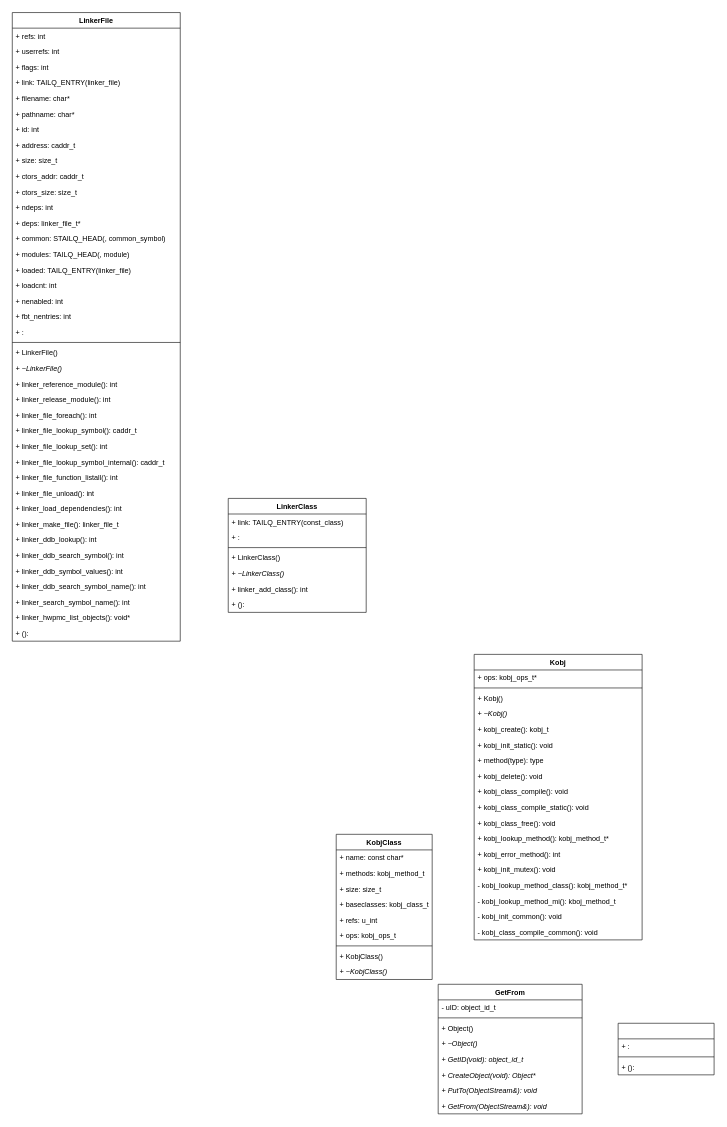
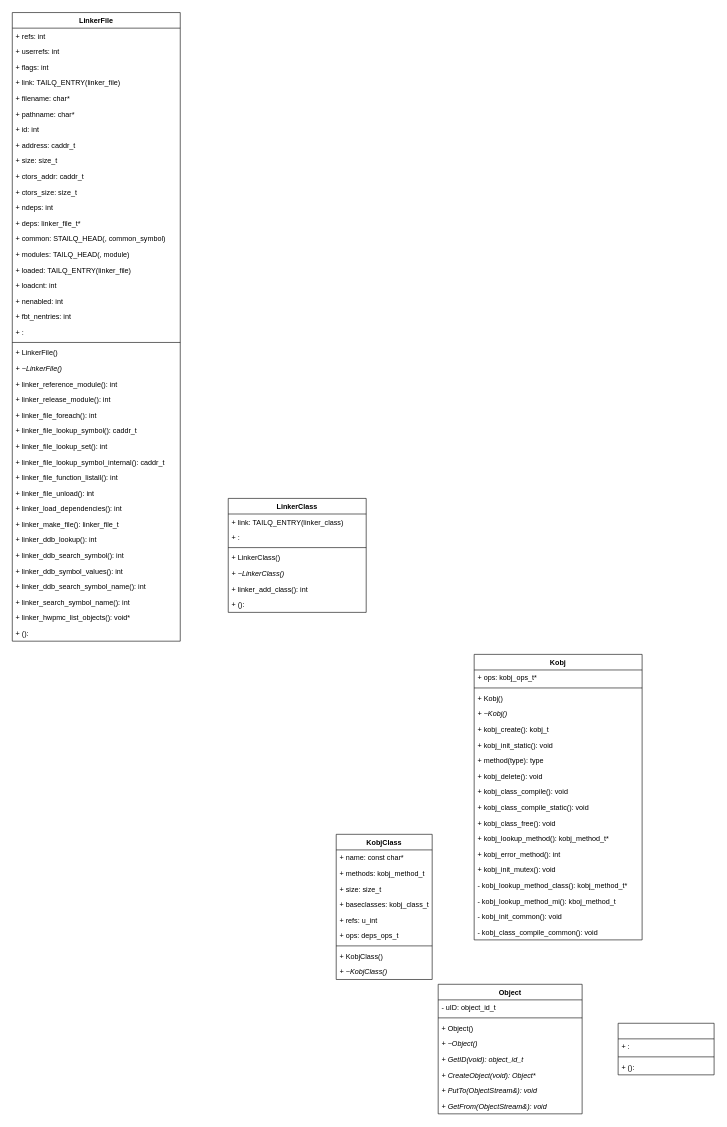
(291, 522) -> (292, 522)
(371, 936) -> (371, 936)
(510, 992) -> (510, 992)
